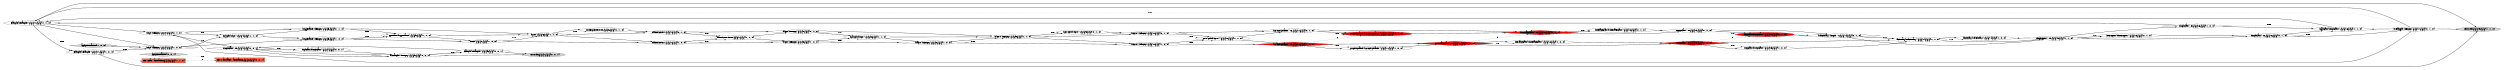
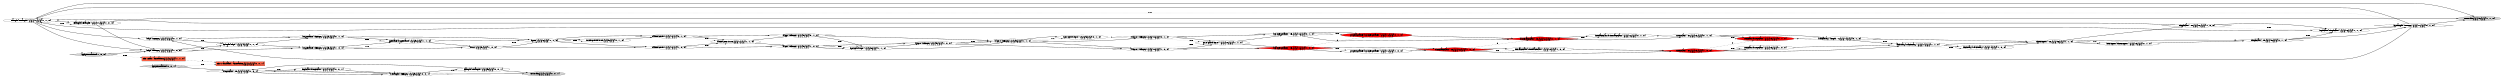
(1114, 33) -> (1110, 37)
(200, 41) -> (200, 69)
